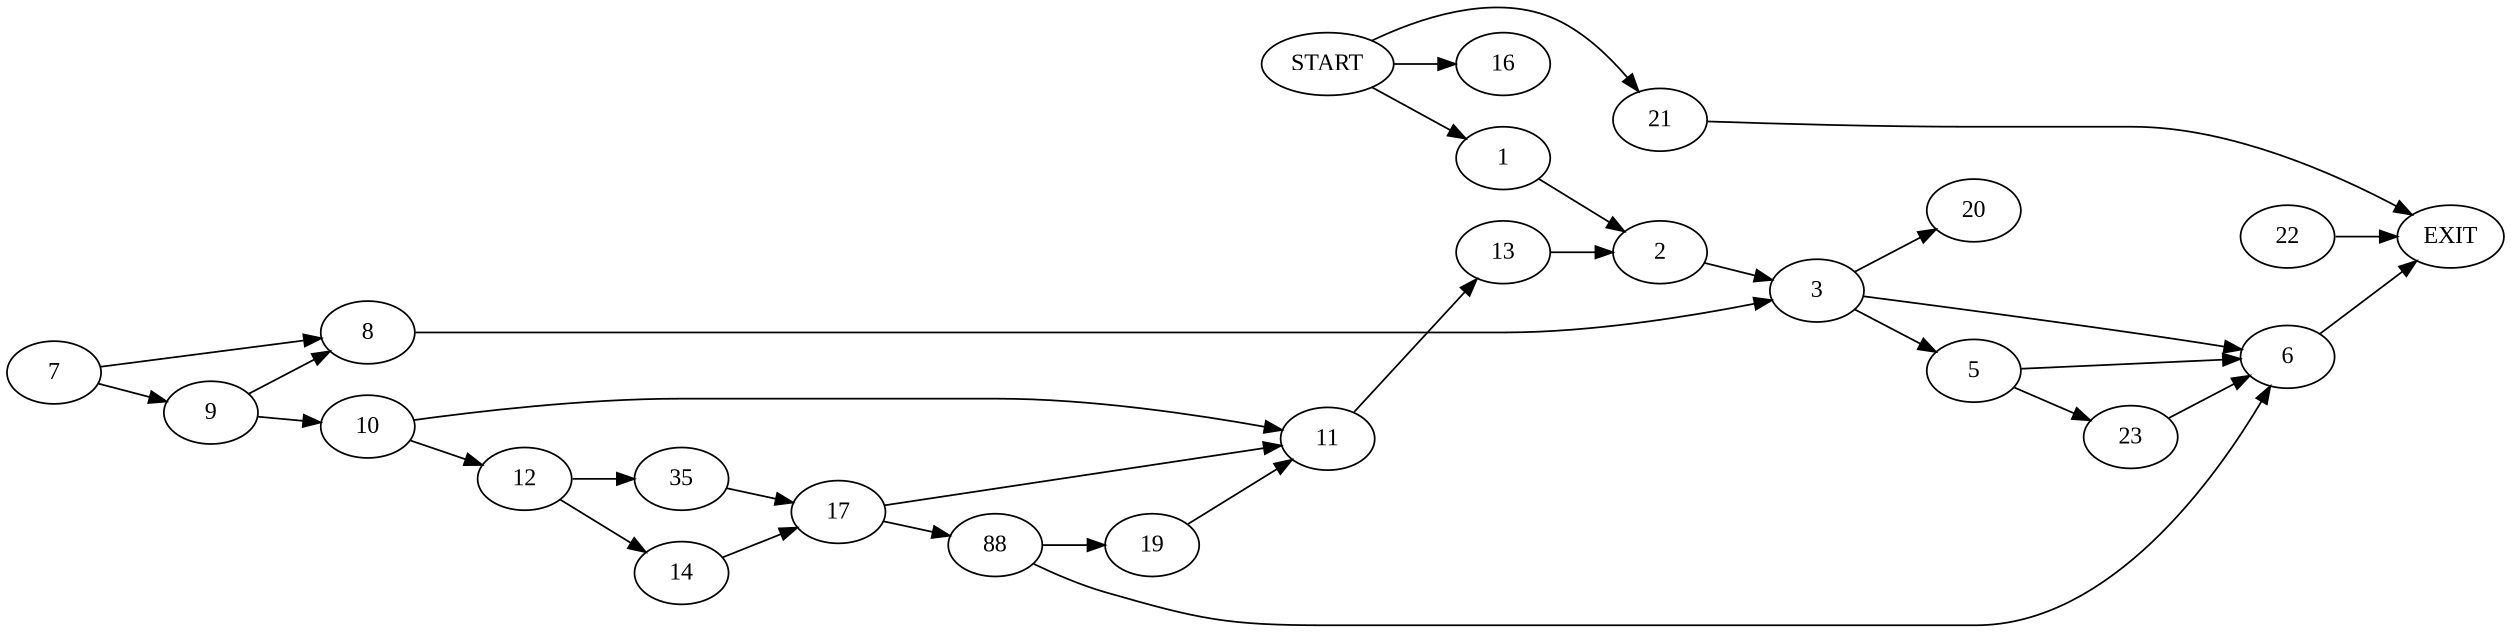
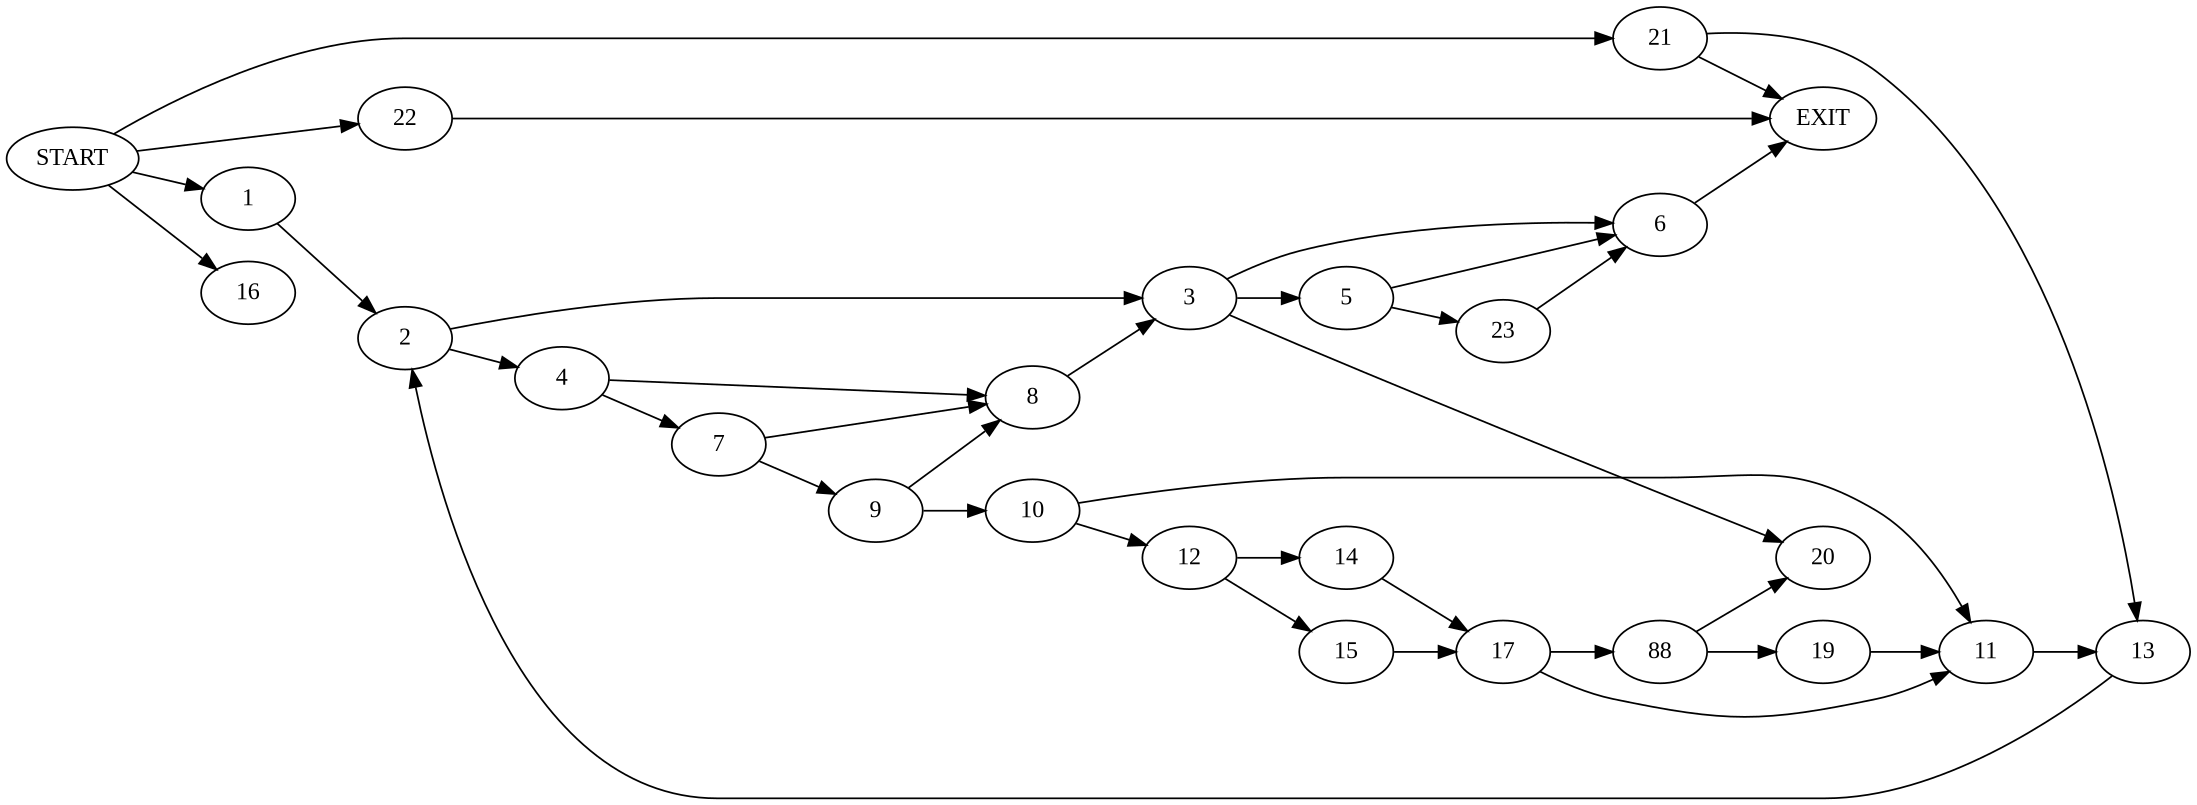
none -> (239, 139)
none -> (2012, 235)
none -> (562, 378)
(682, 479) -> (1346, 652)
(1689, 625) -> (1734, 609)
